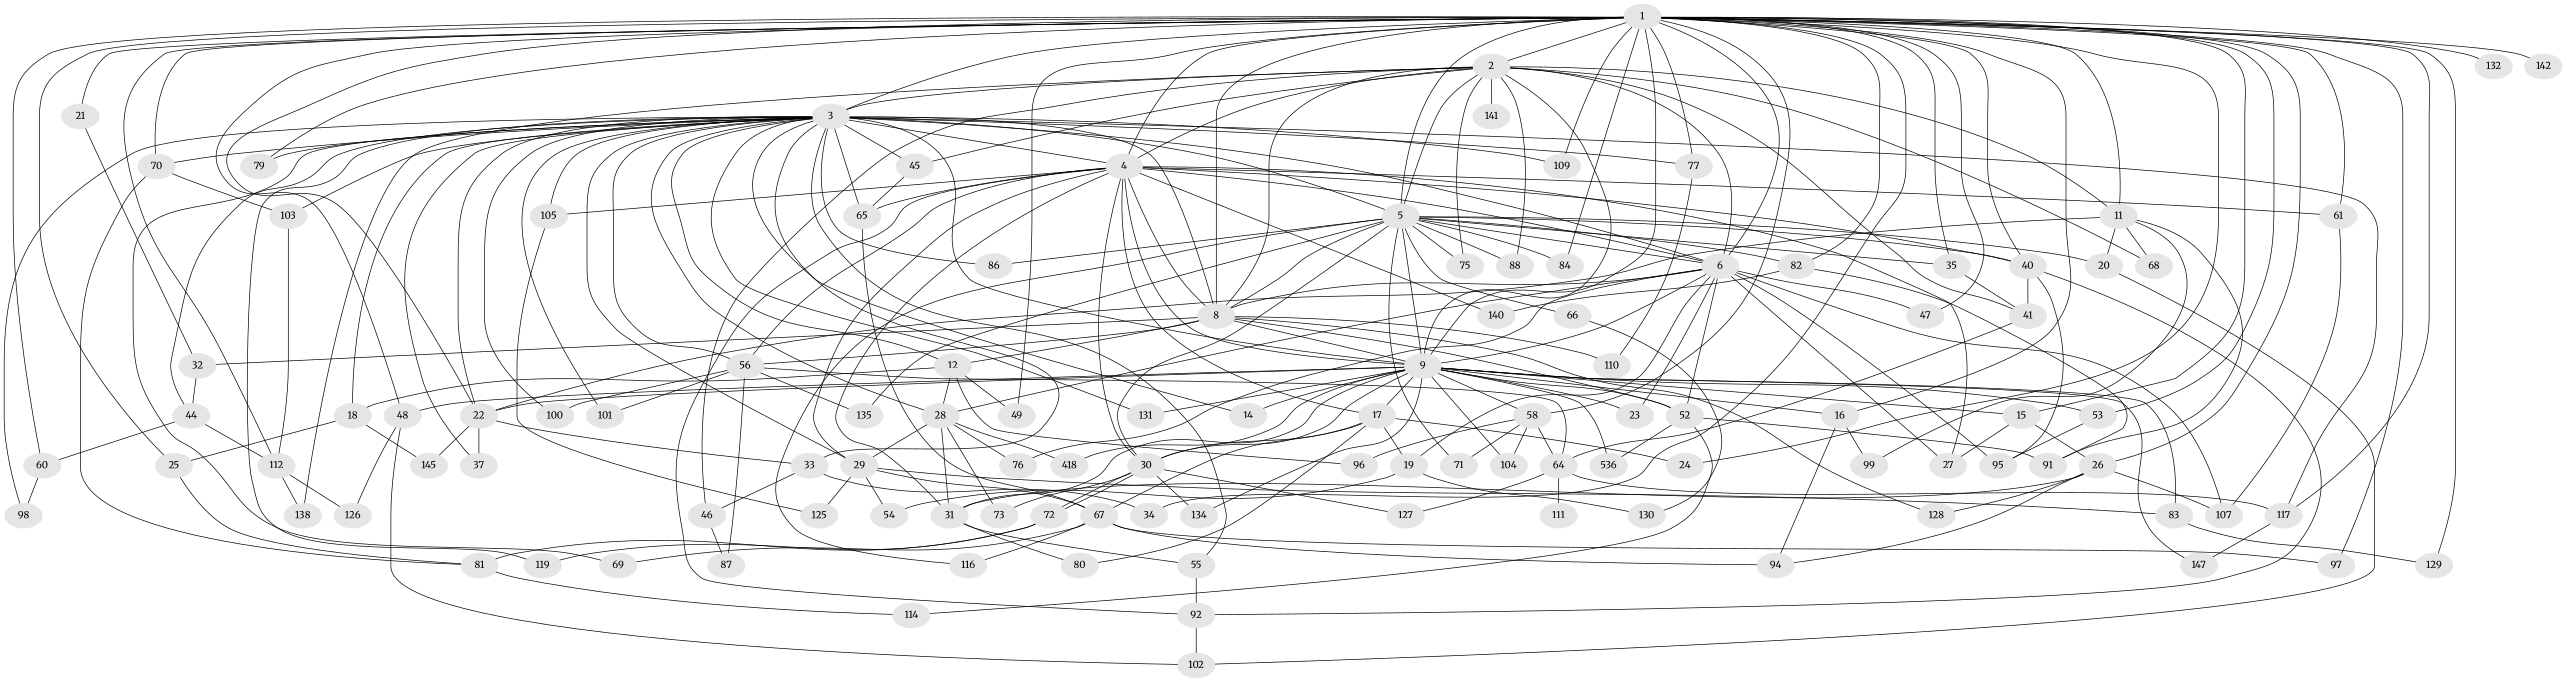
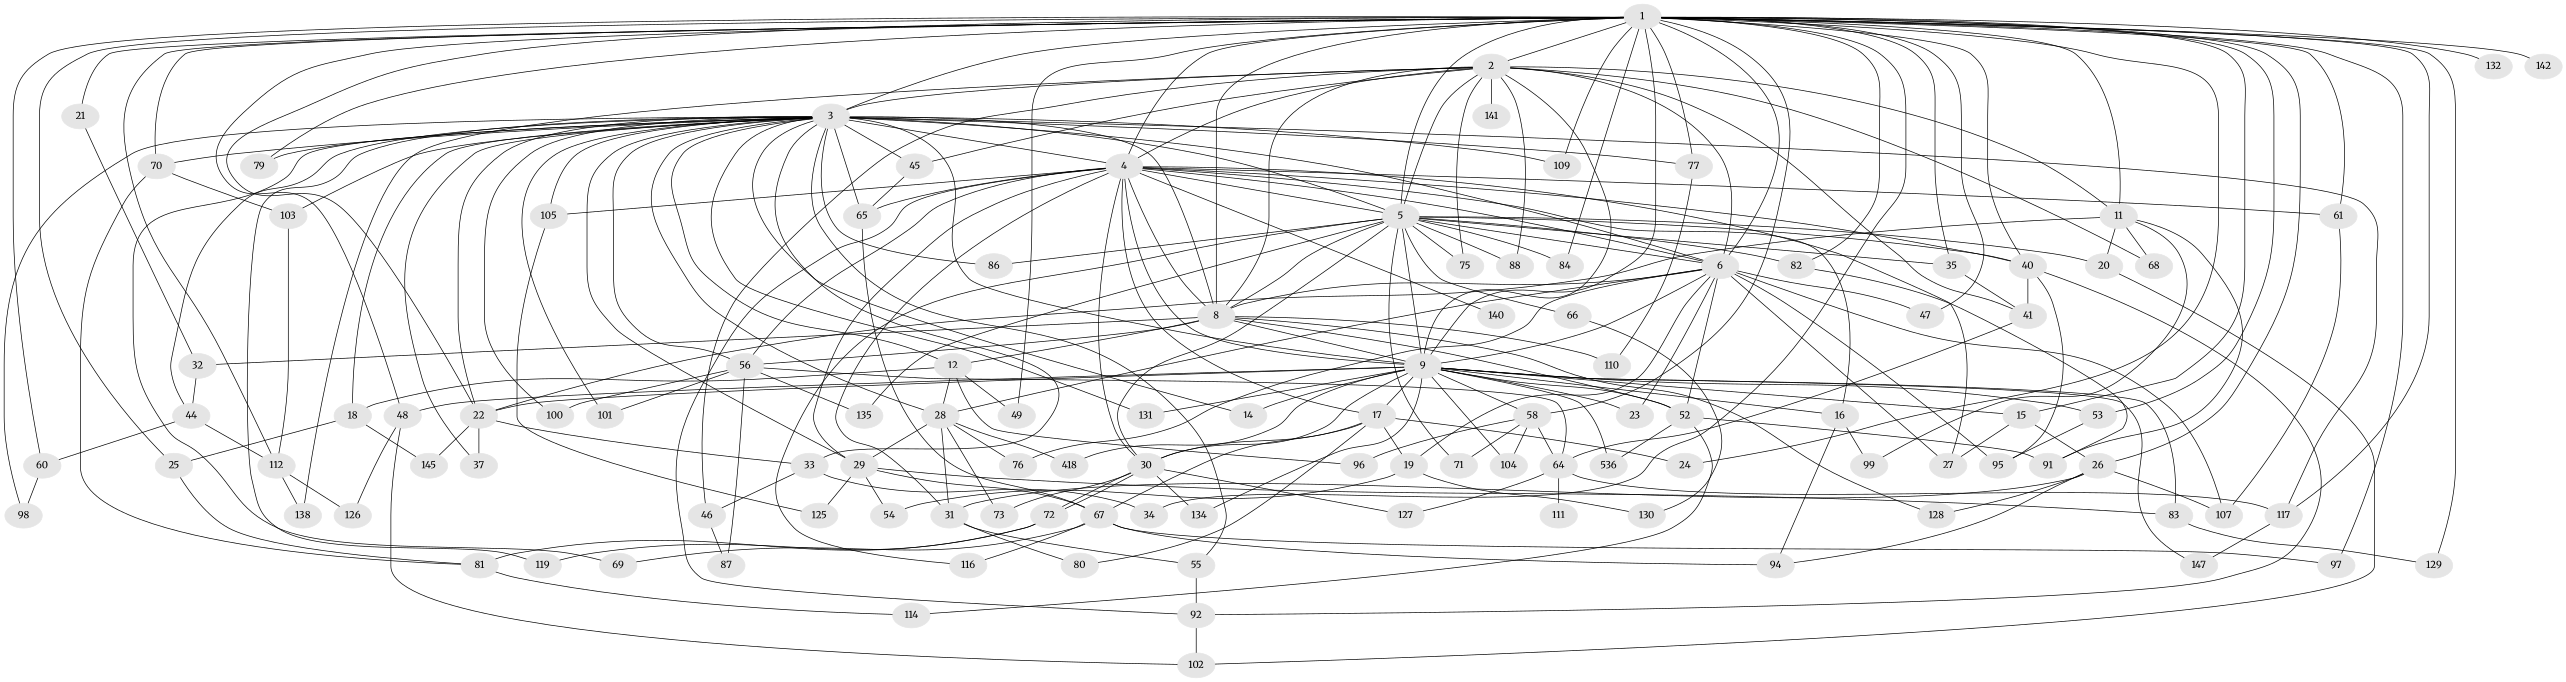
(2066, 112) -> (1624, 229)
none -> (1262, 191)
(1646, 291) -> none
(1186, 440) -> none
